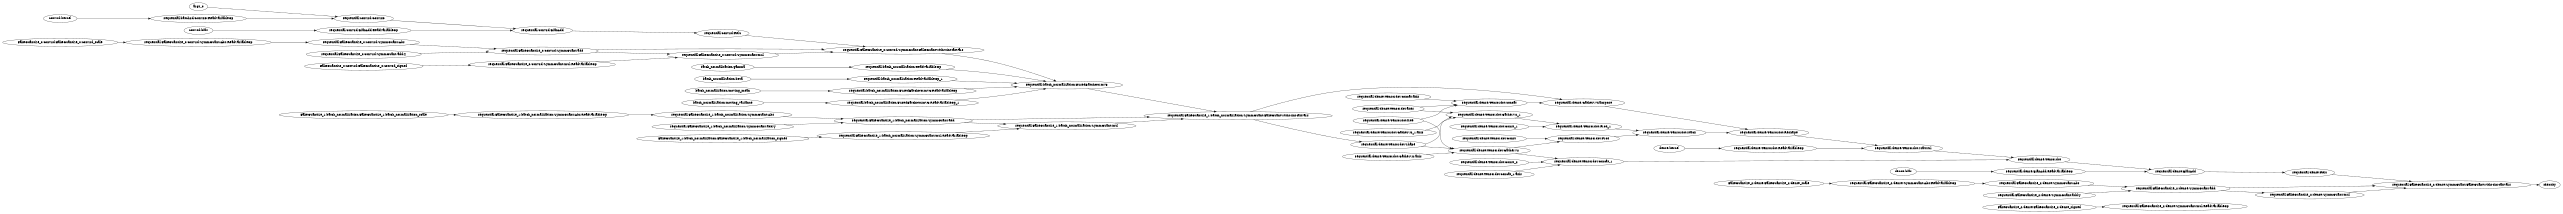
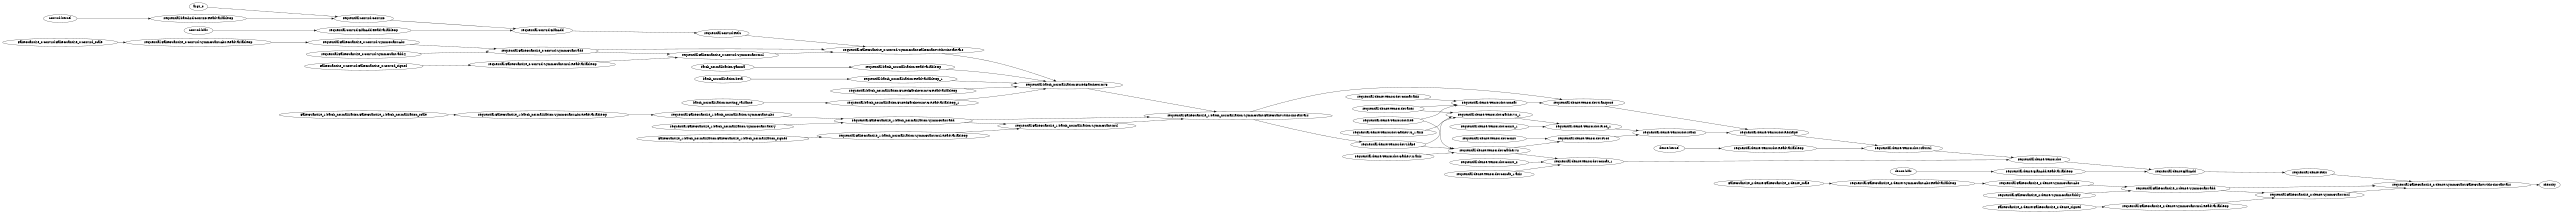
(723, 91) -> none
(1583, 103) -> (1583, 103)
none -> (2243, 201)
